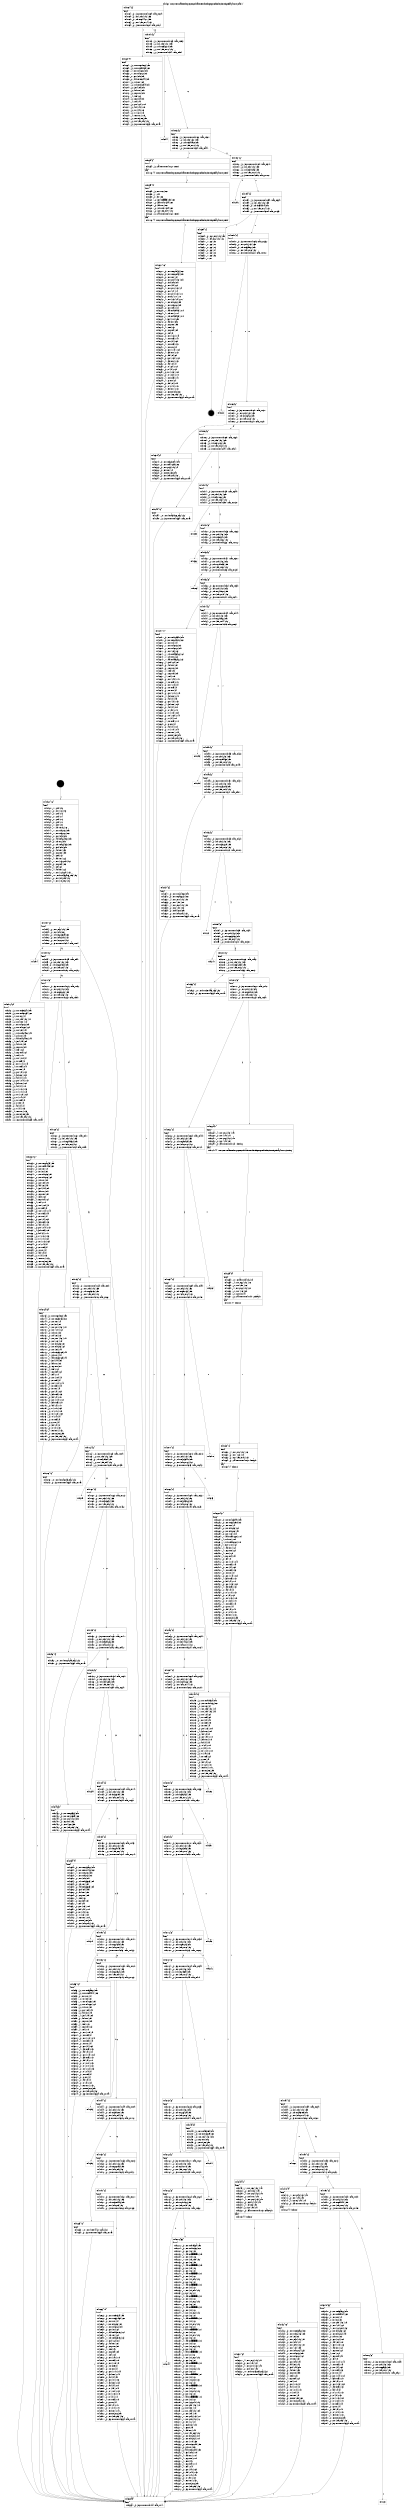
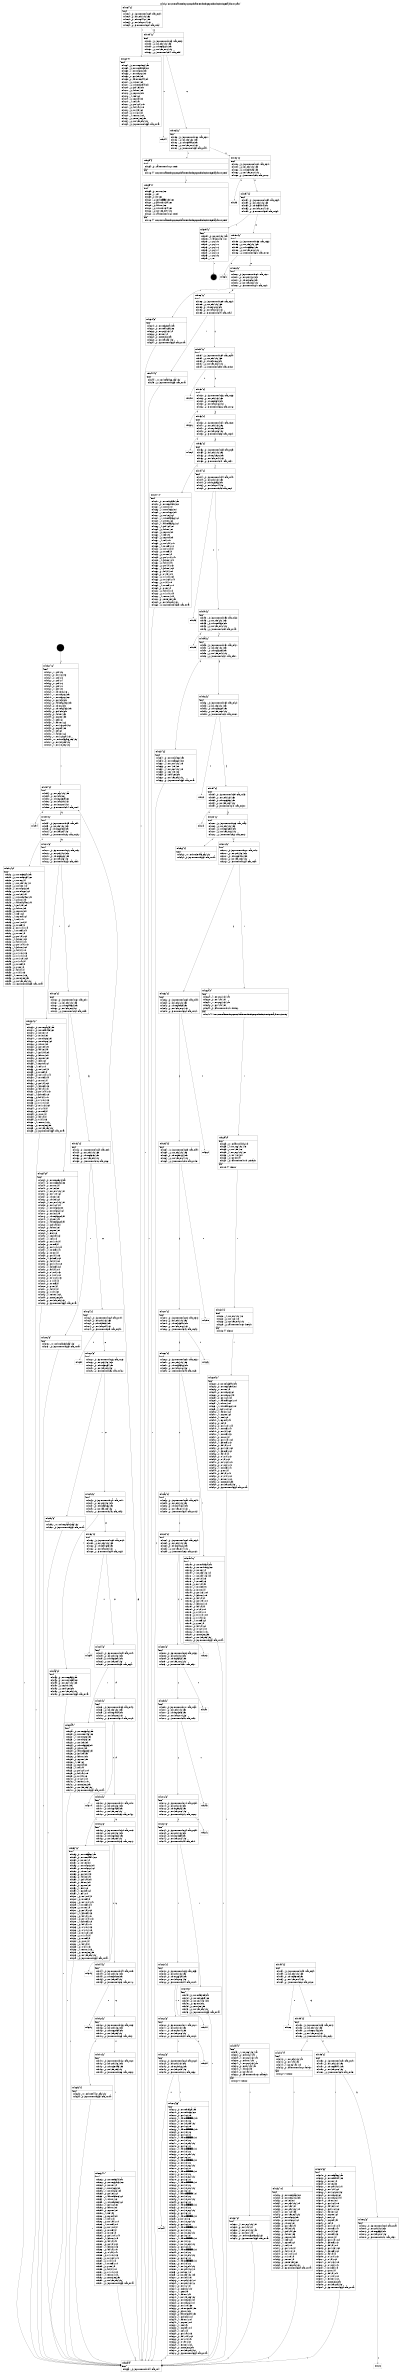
(175, 332) -> none
